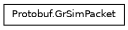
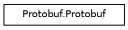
(64, 15) -> (64, 15)
